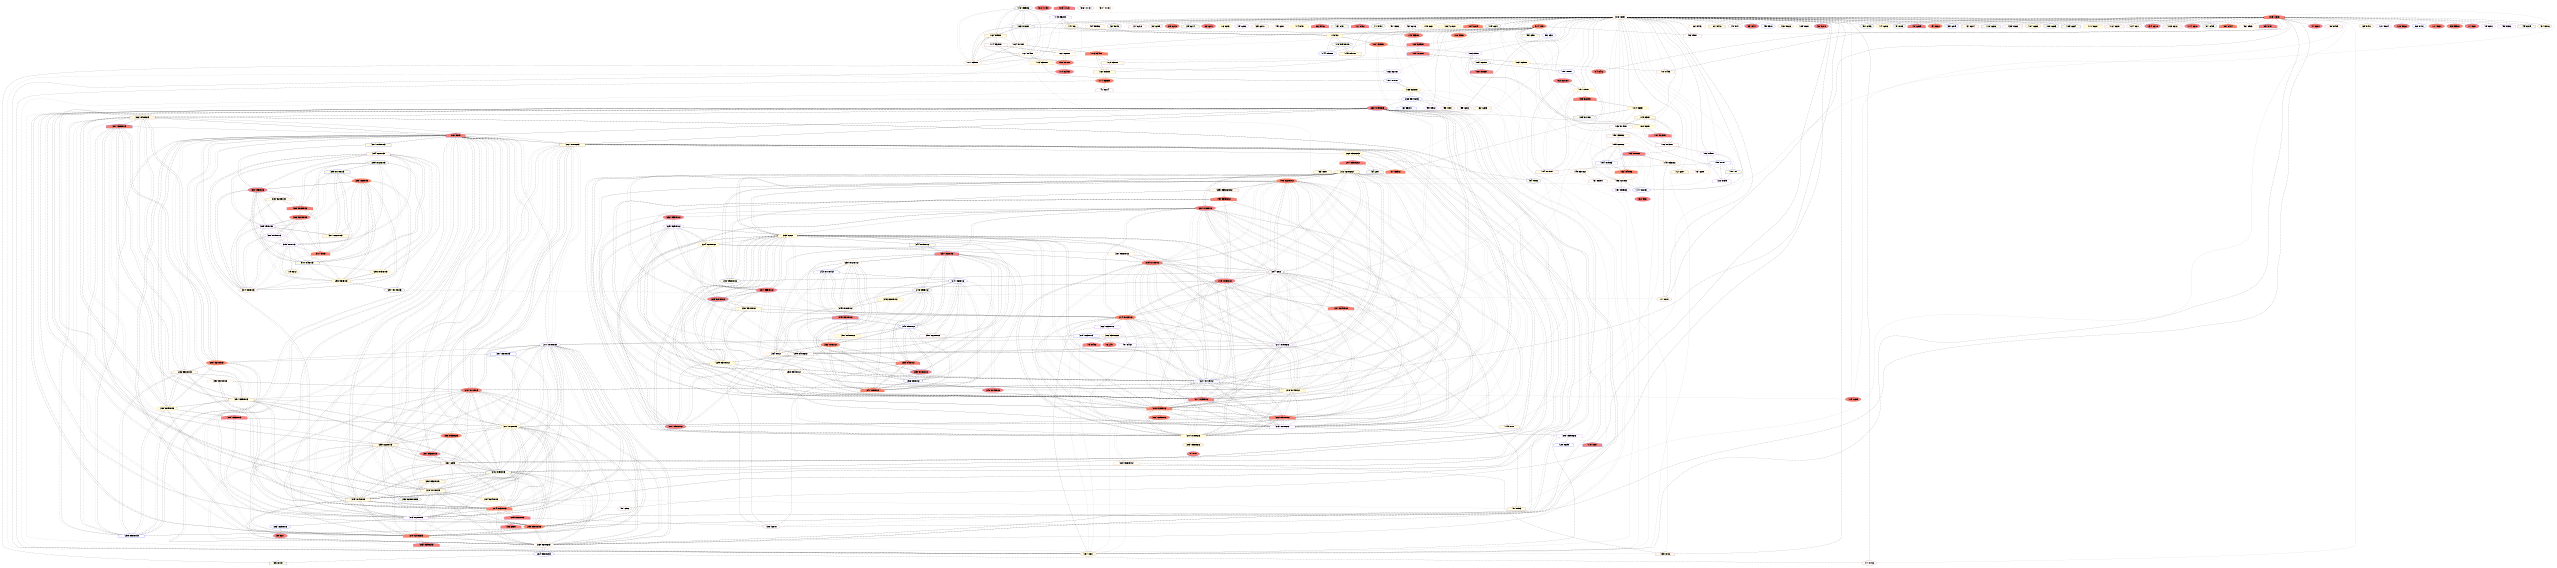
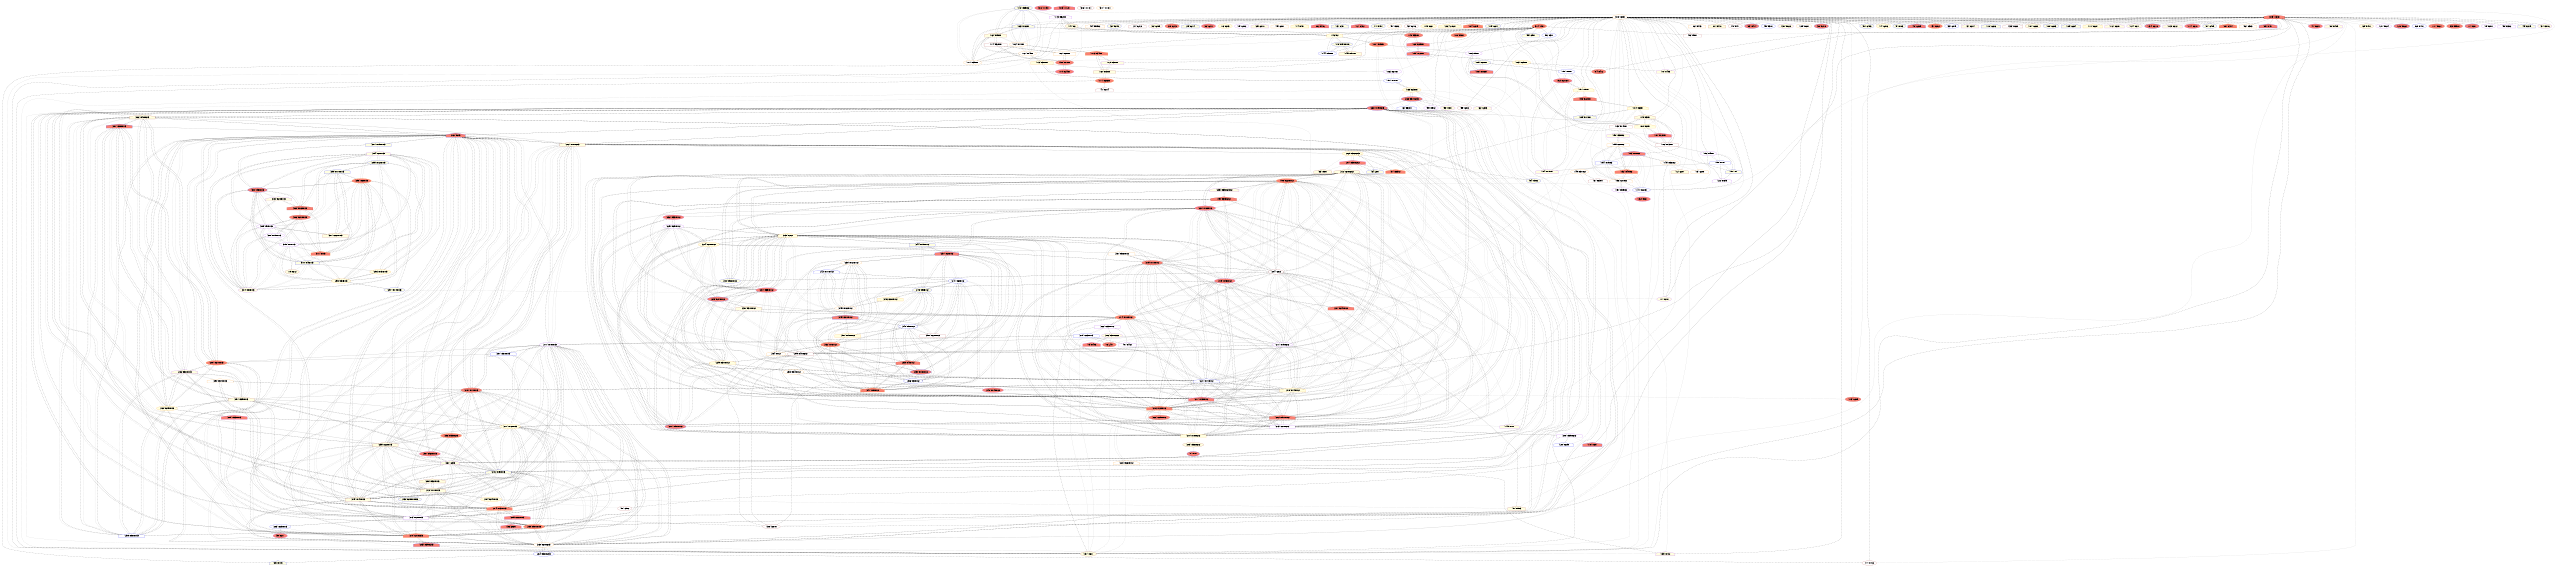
(1412, 99) -> (1412, 99)
